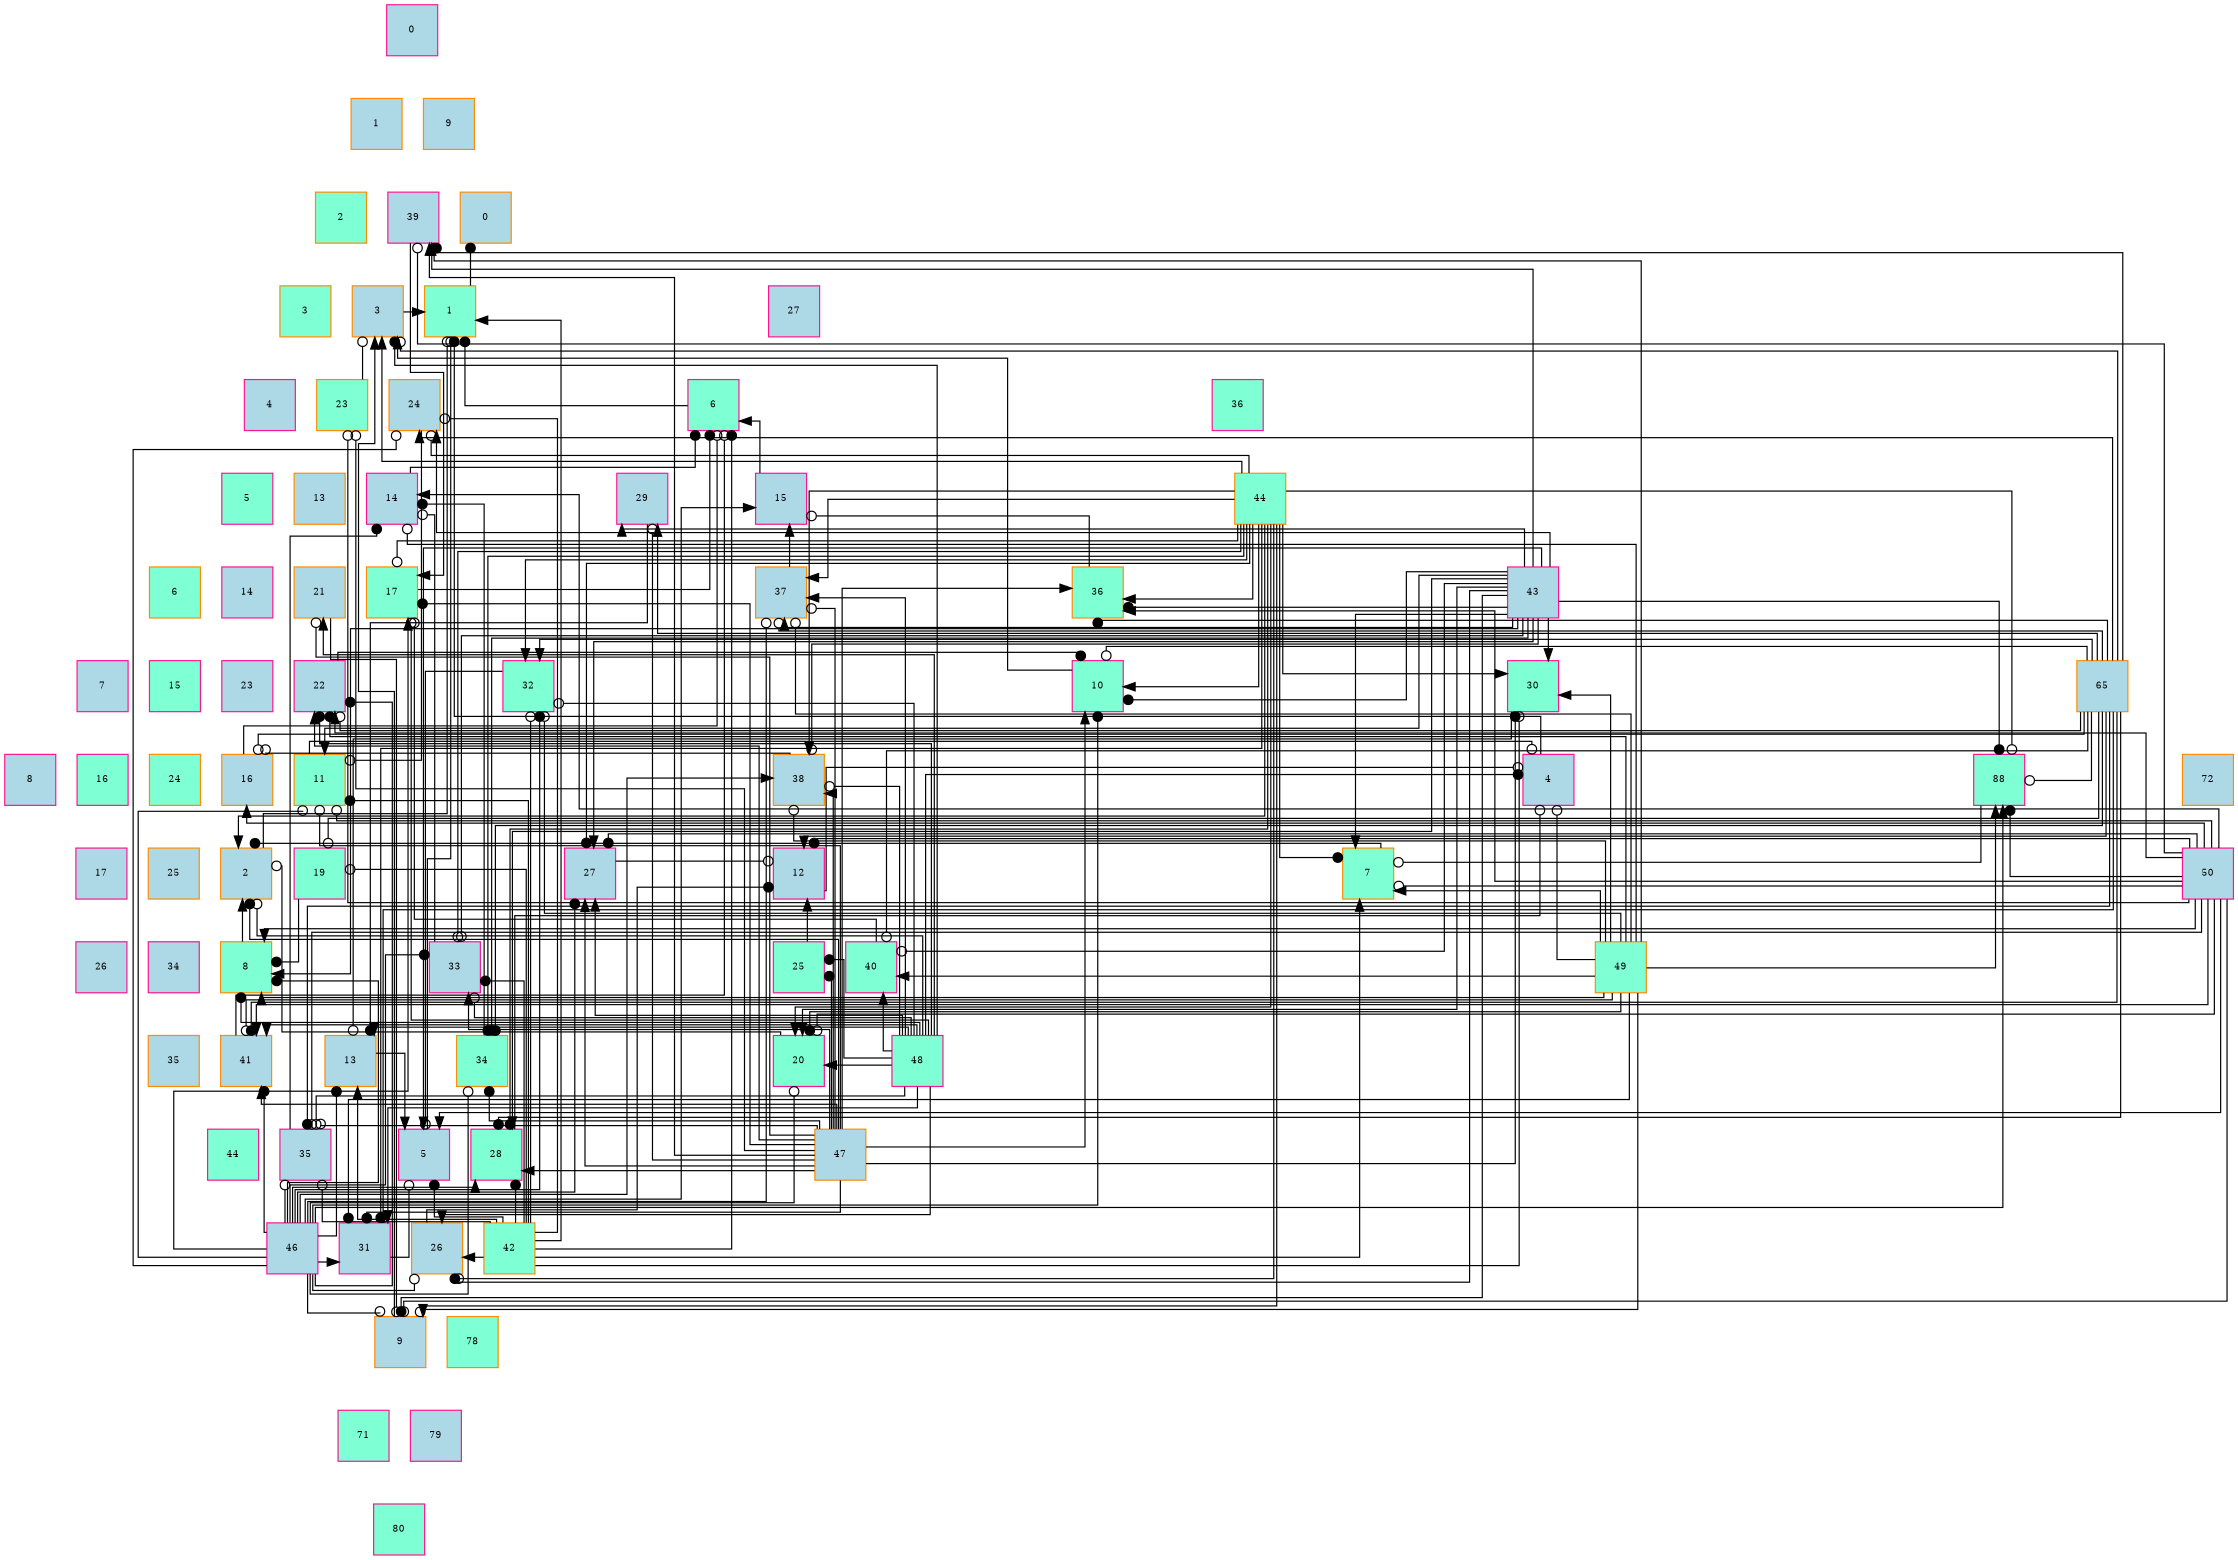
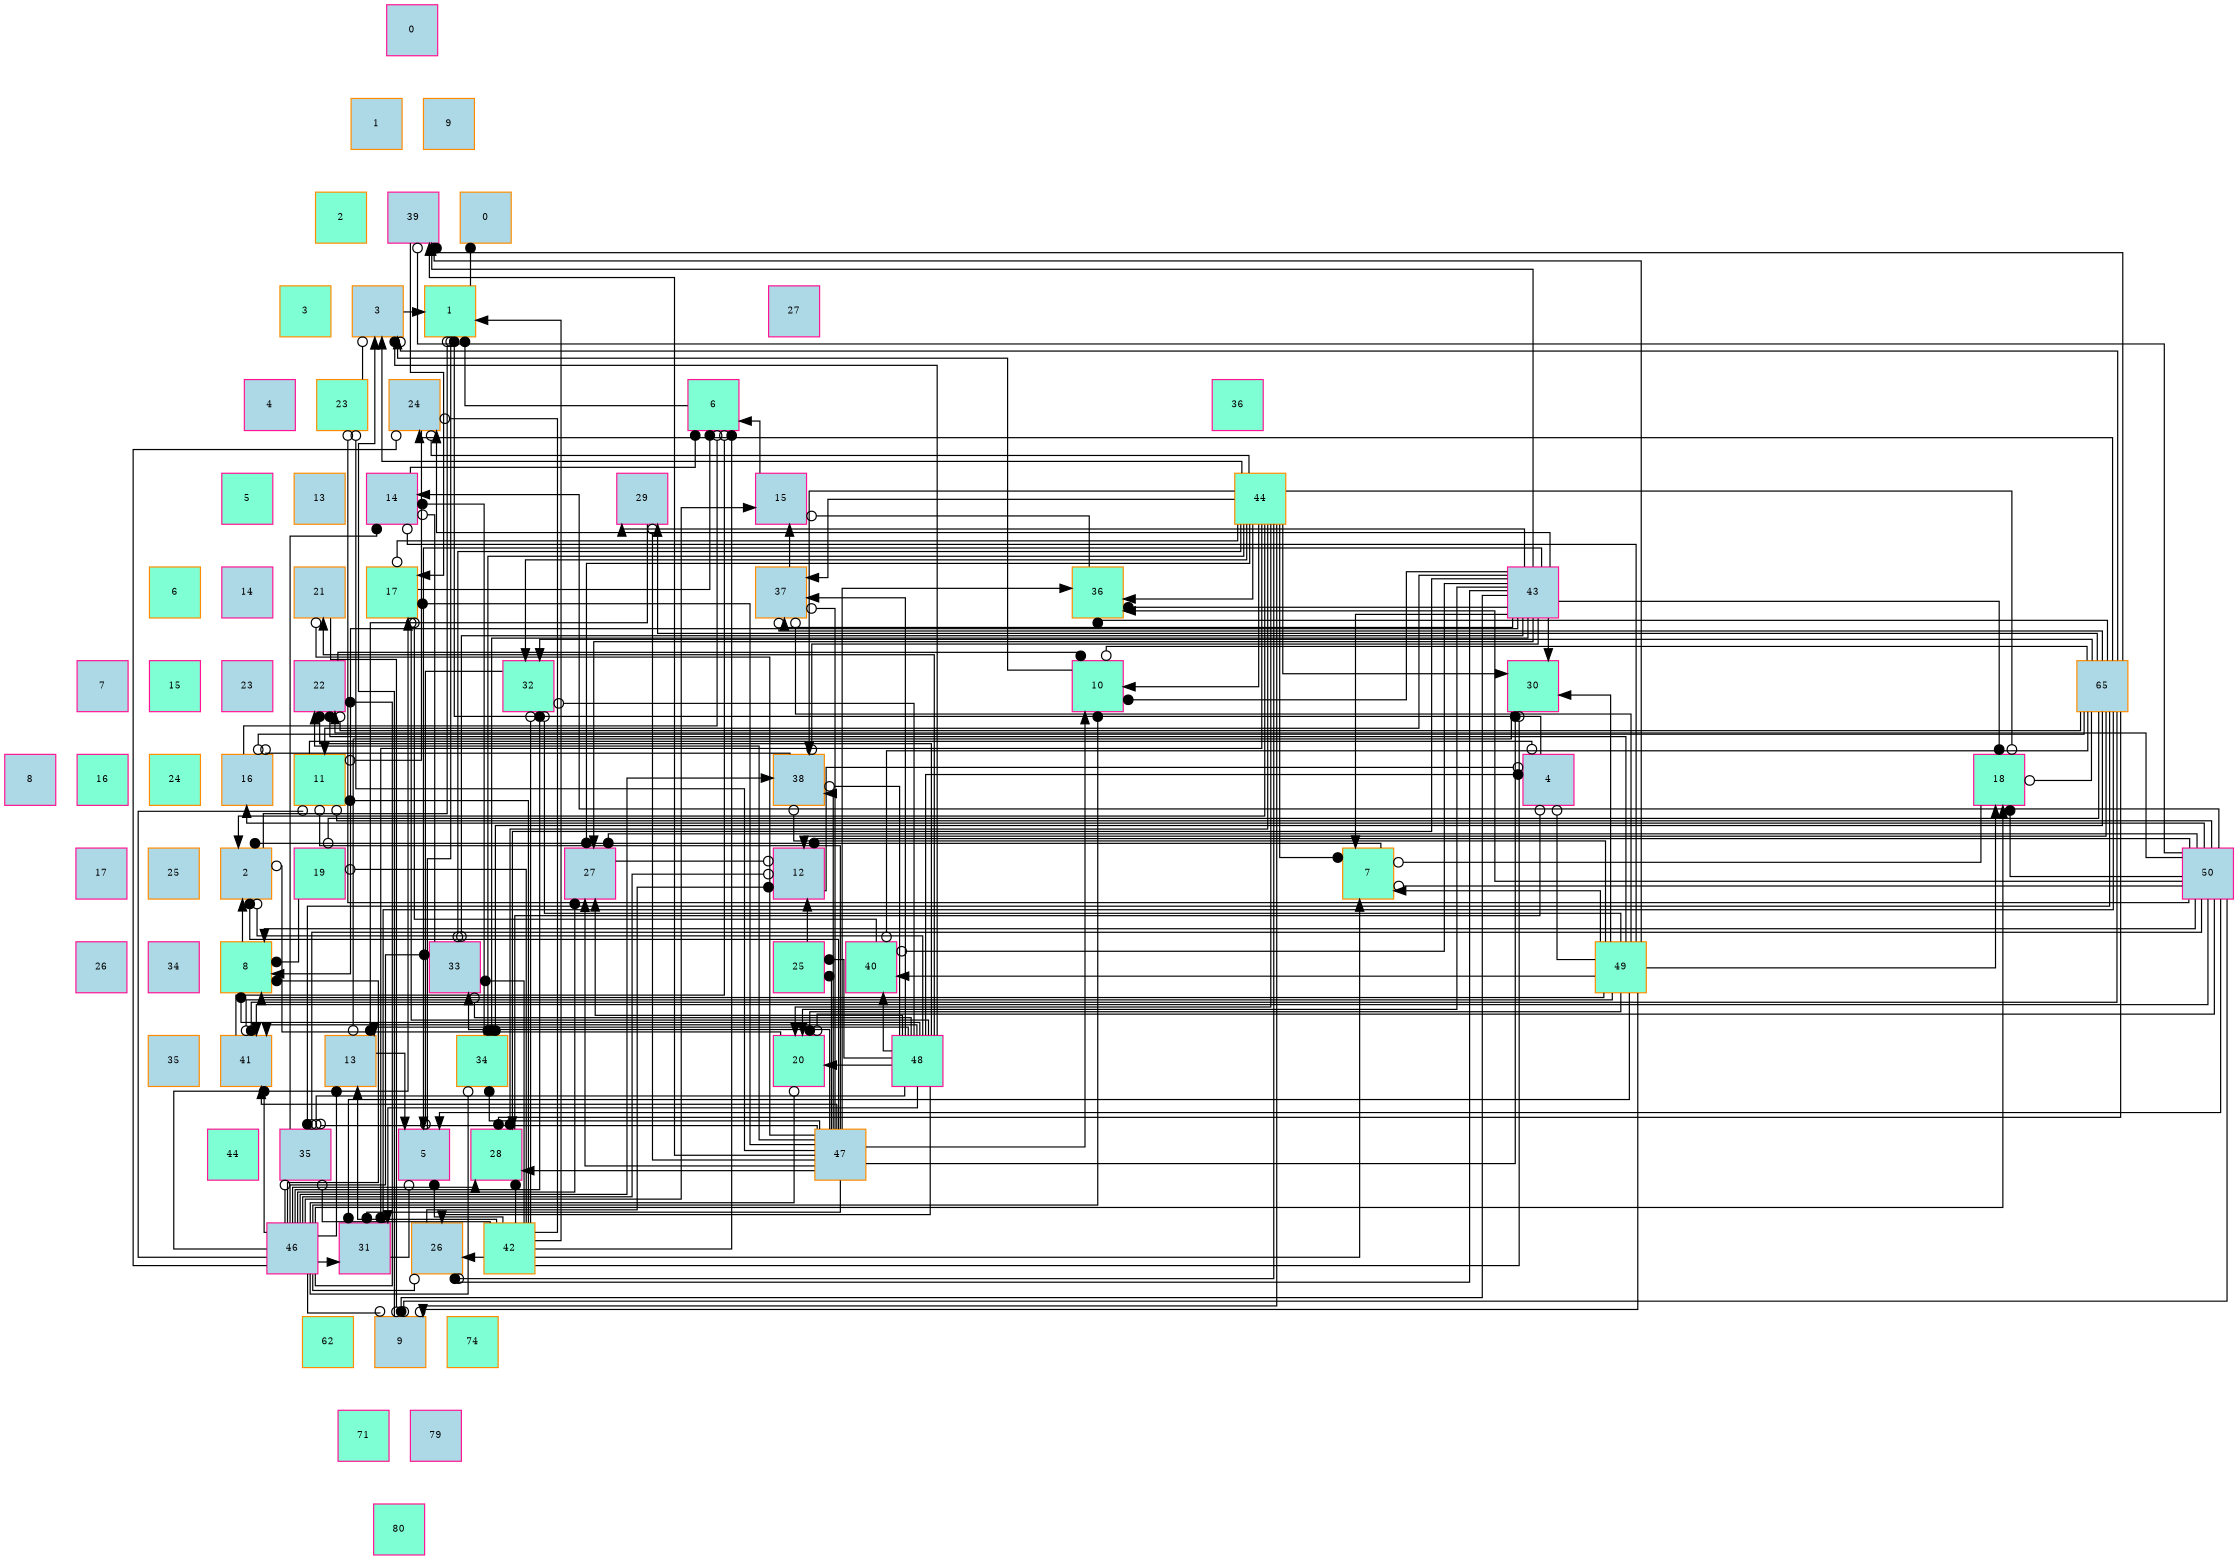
(1999, 780) -> (1999, 780)
(2208, 780) -> none
(766, 1154) -> (632, 1147)
none -> (328, 1342)
(473, 1342) -> (473, 1342)
